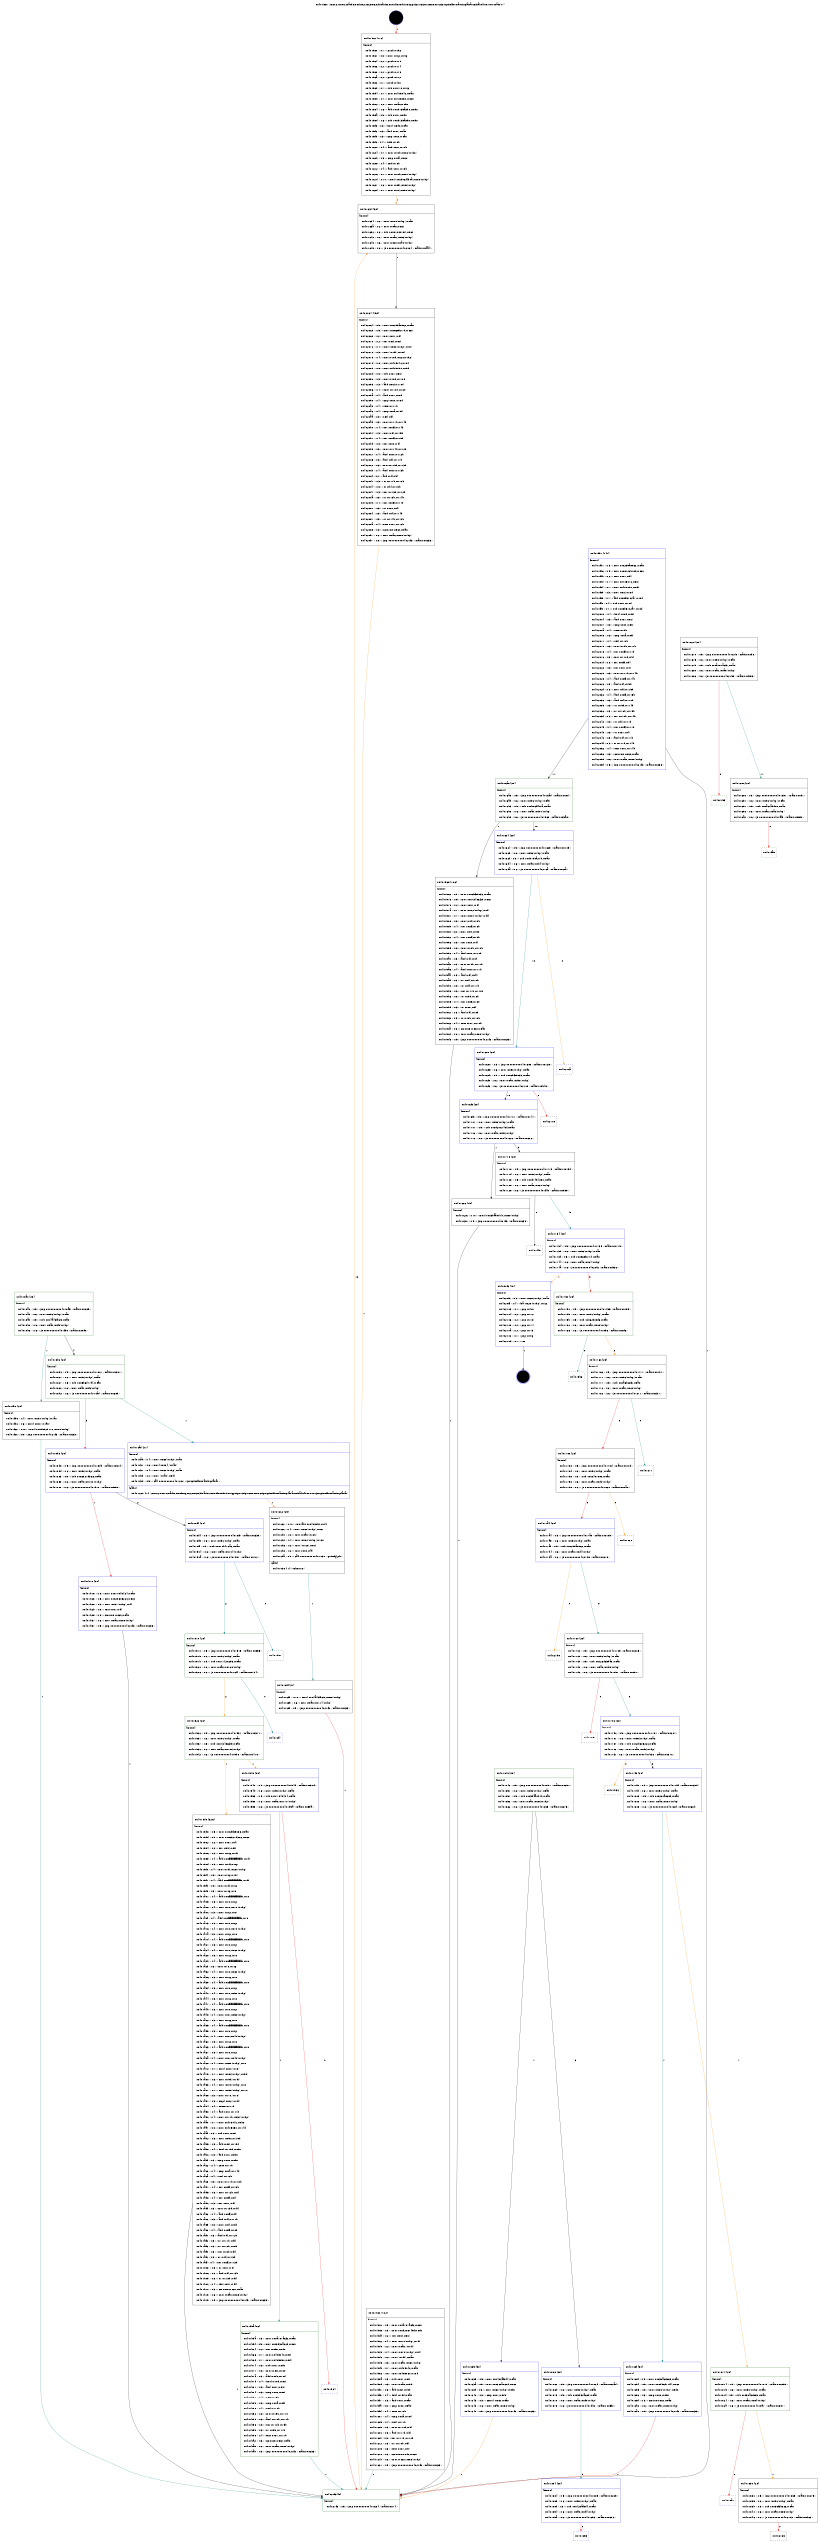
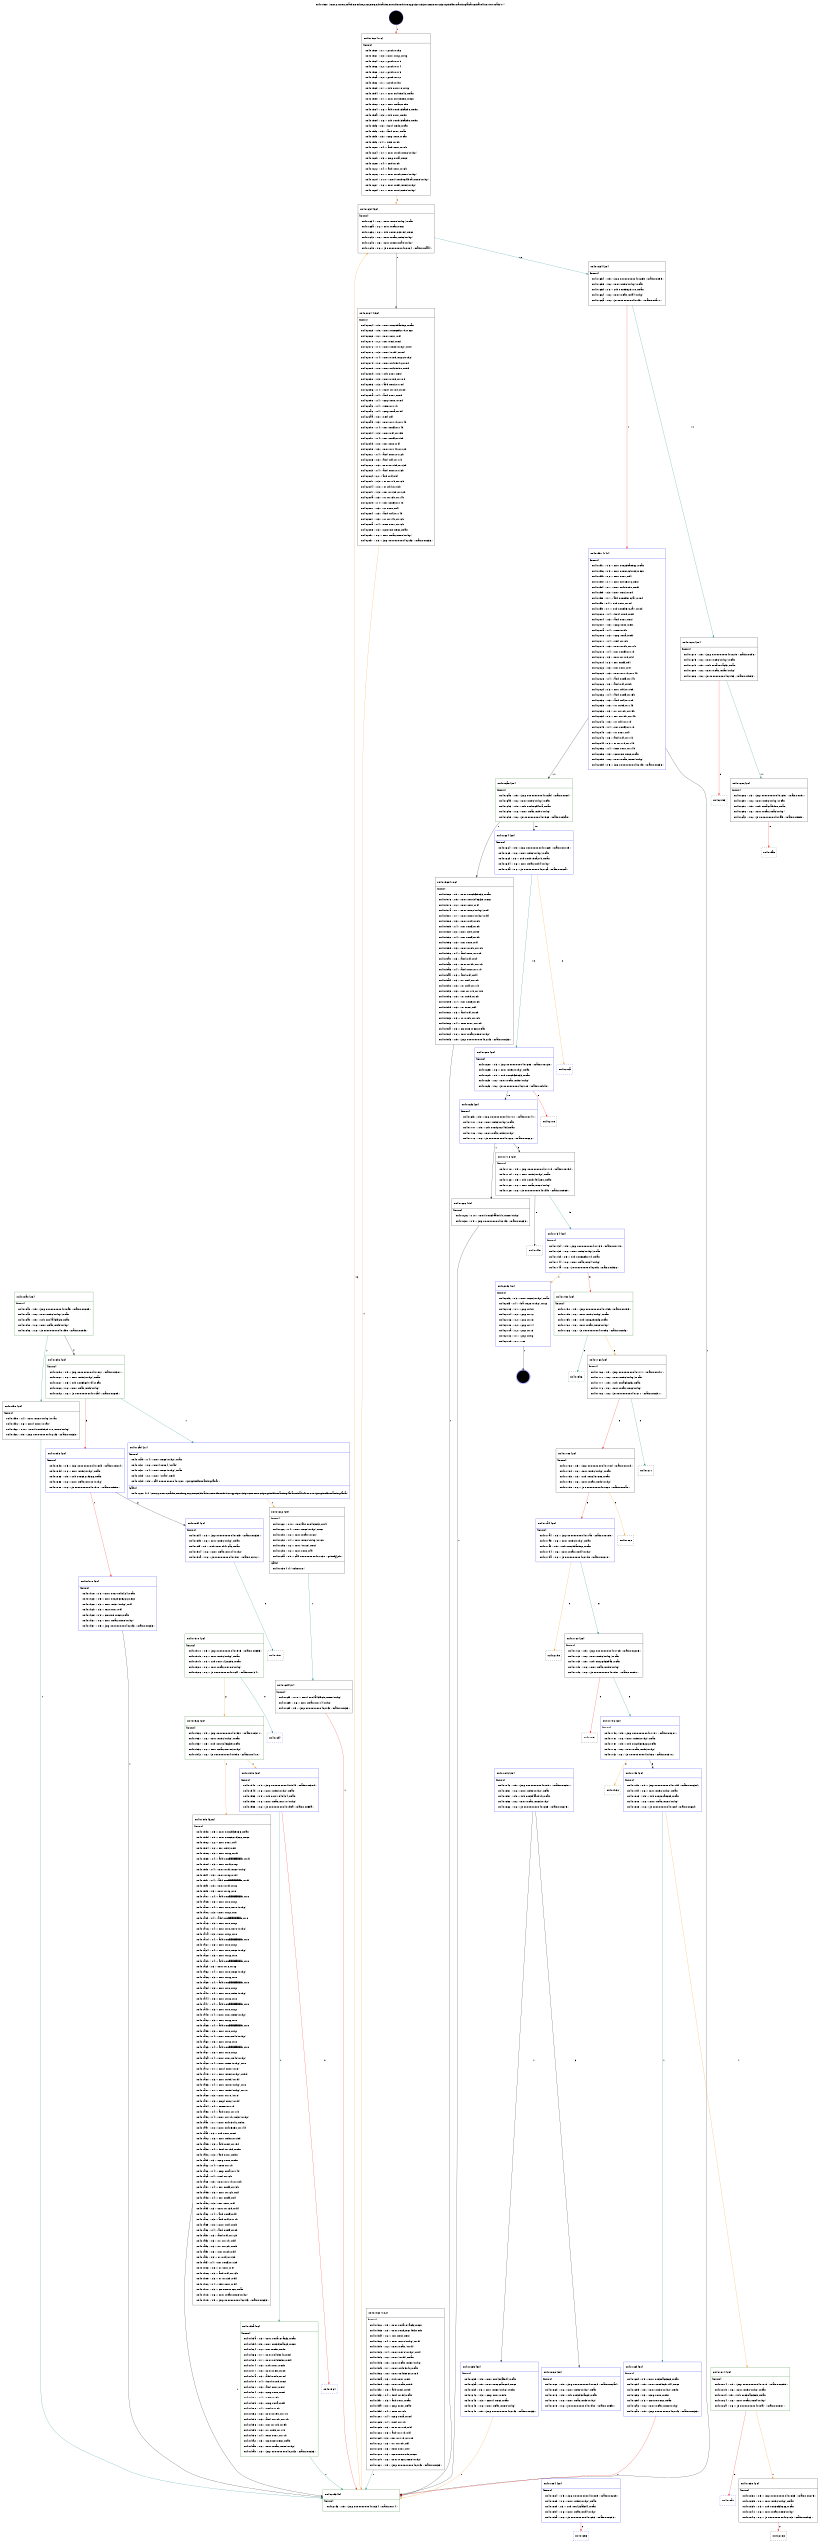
none -> (627, 283)
(224, 1597) -> none
(534, 1790) -> (534, 1790)
(581, 2444) -> none
